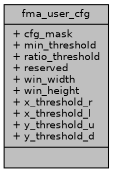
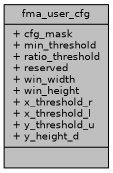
(54, 136) -> (46, 136)
